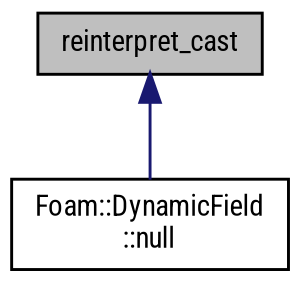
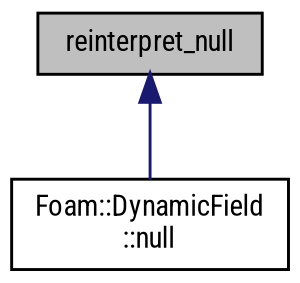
(150, 44) -> (150, 44)
